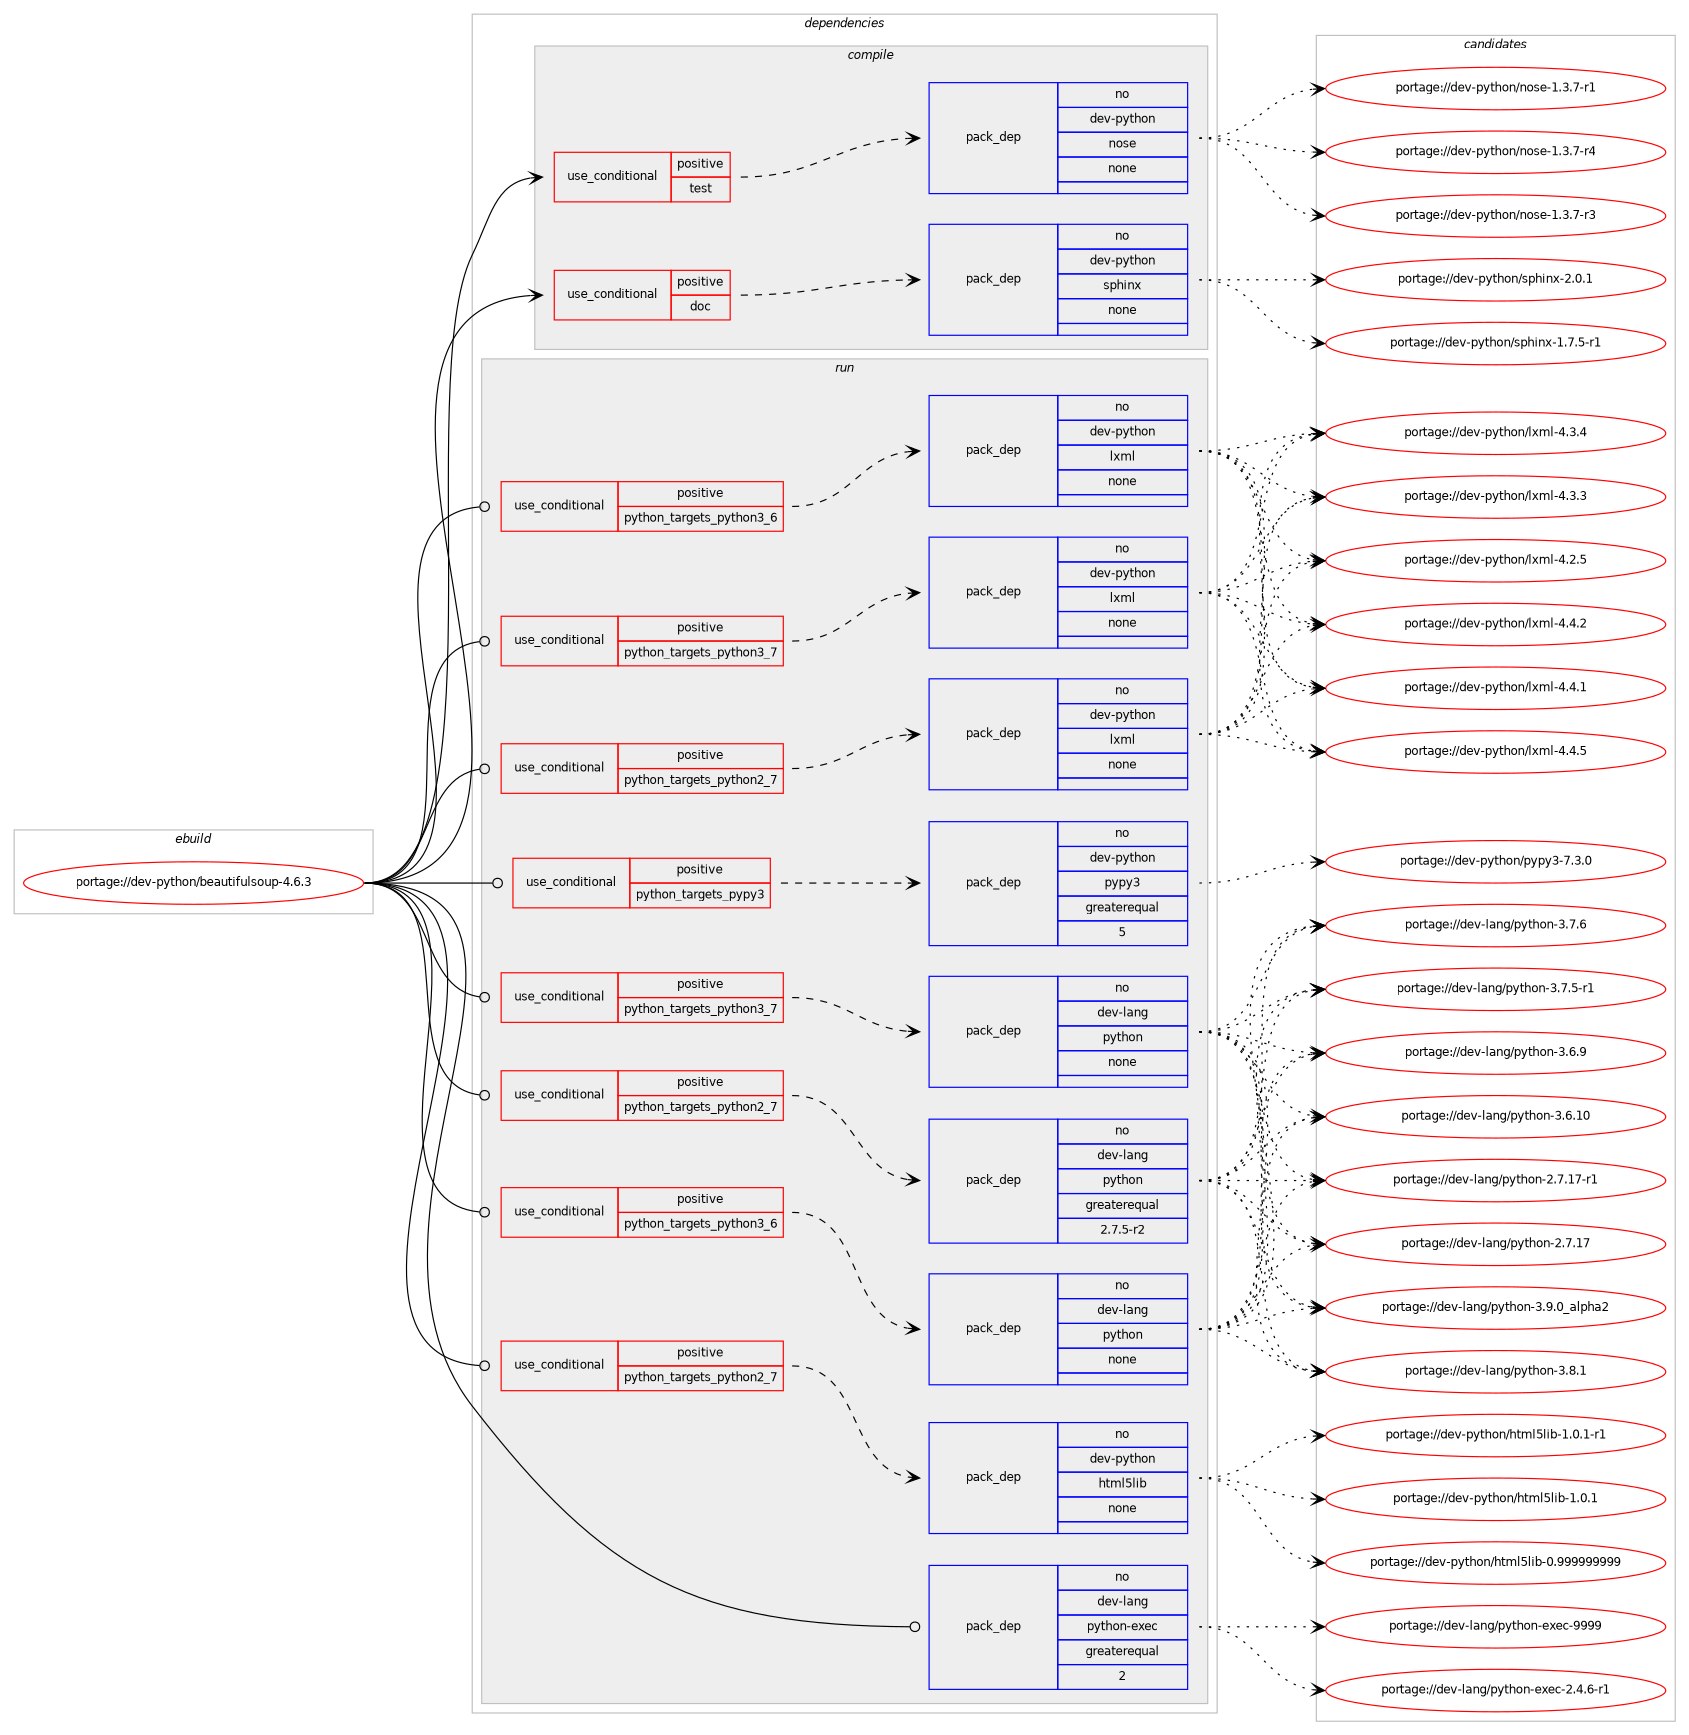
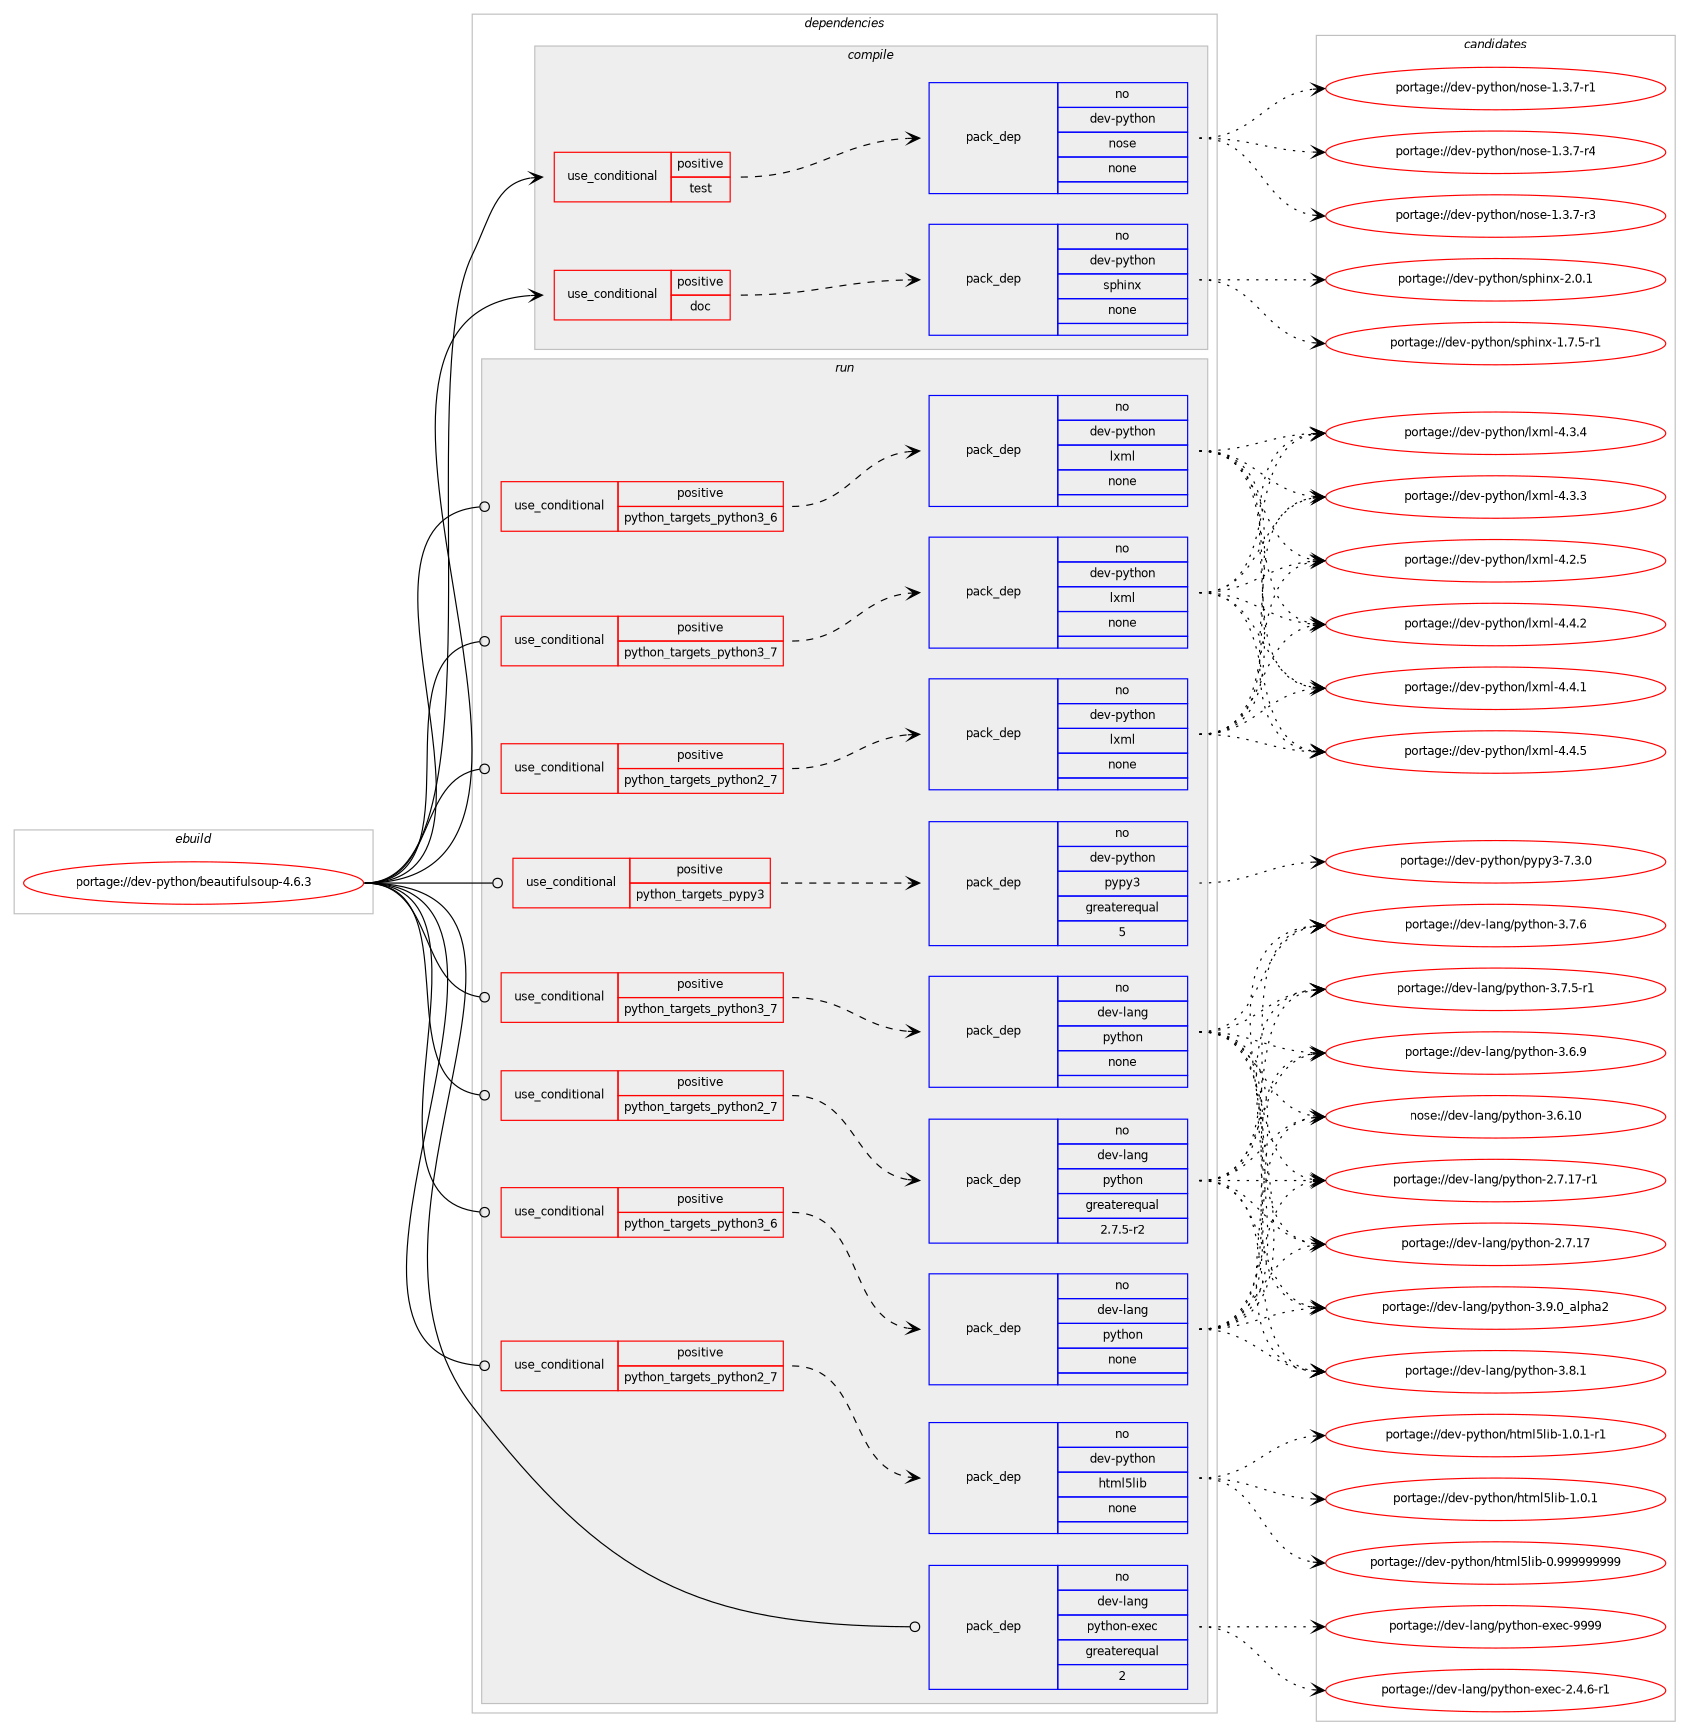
(1496, 1117) -> (1496, 1117)
